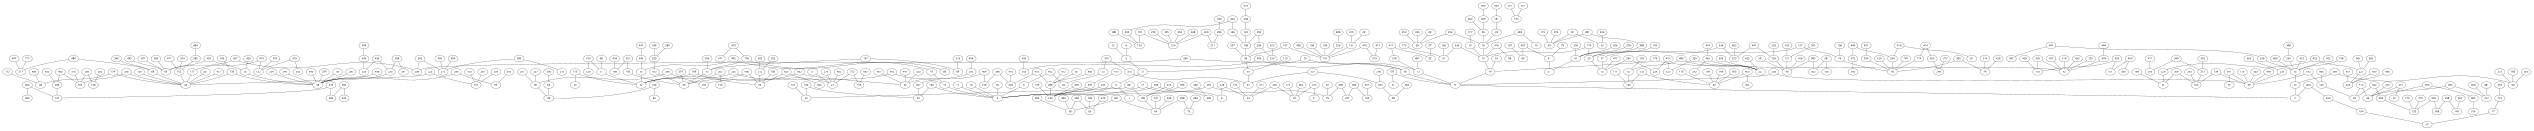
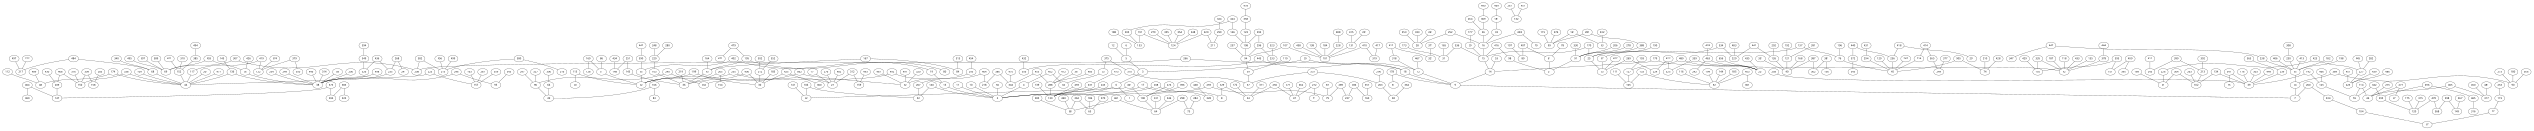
none -> (1529, 66)
(1615, 81) -> none
